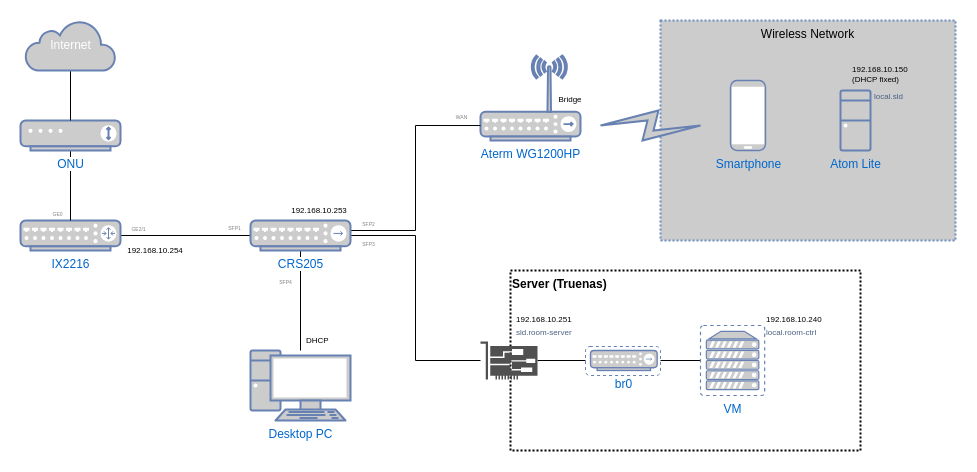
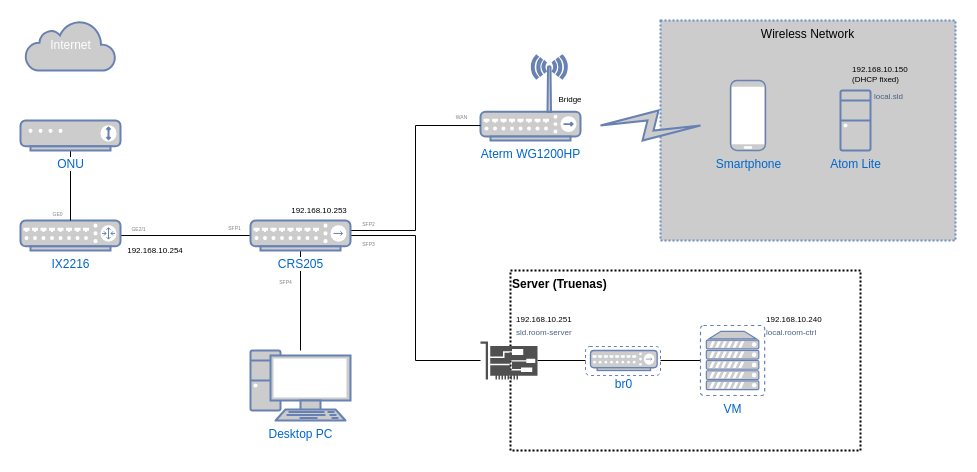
(71, 96) -> none
(340, 341) -> none
